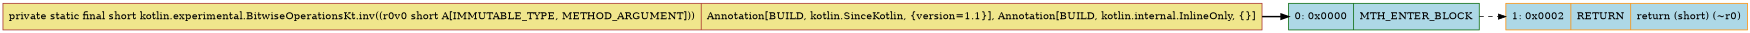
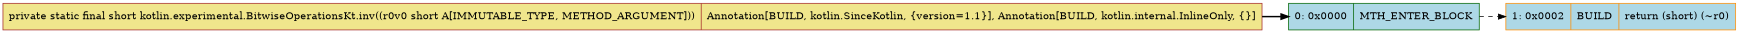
(1601, 16) -> (1595, 16)
